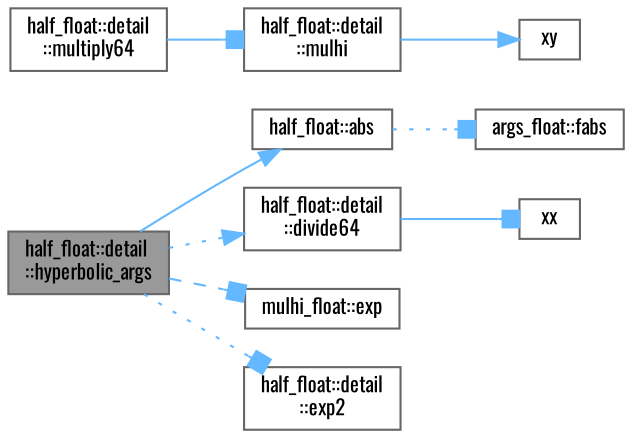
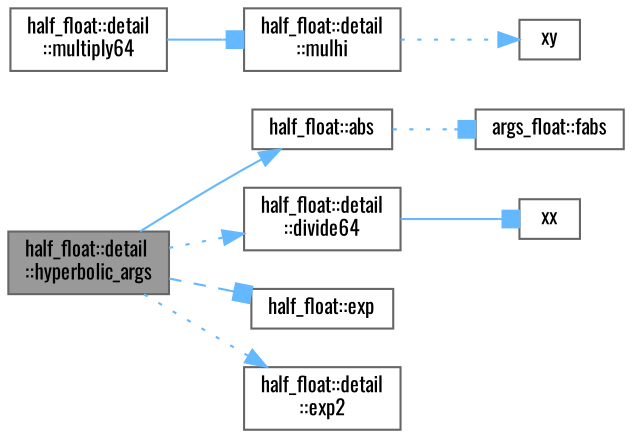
(449, 40) -> (449, 40)
(322, 309) -> (322, 309)
(196, 325) -> (196, 325)
